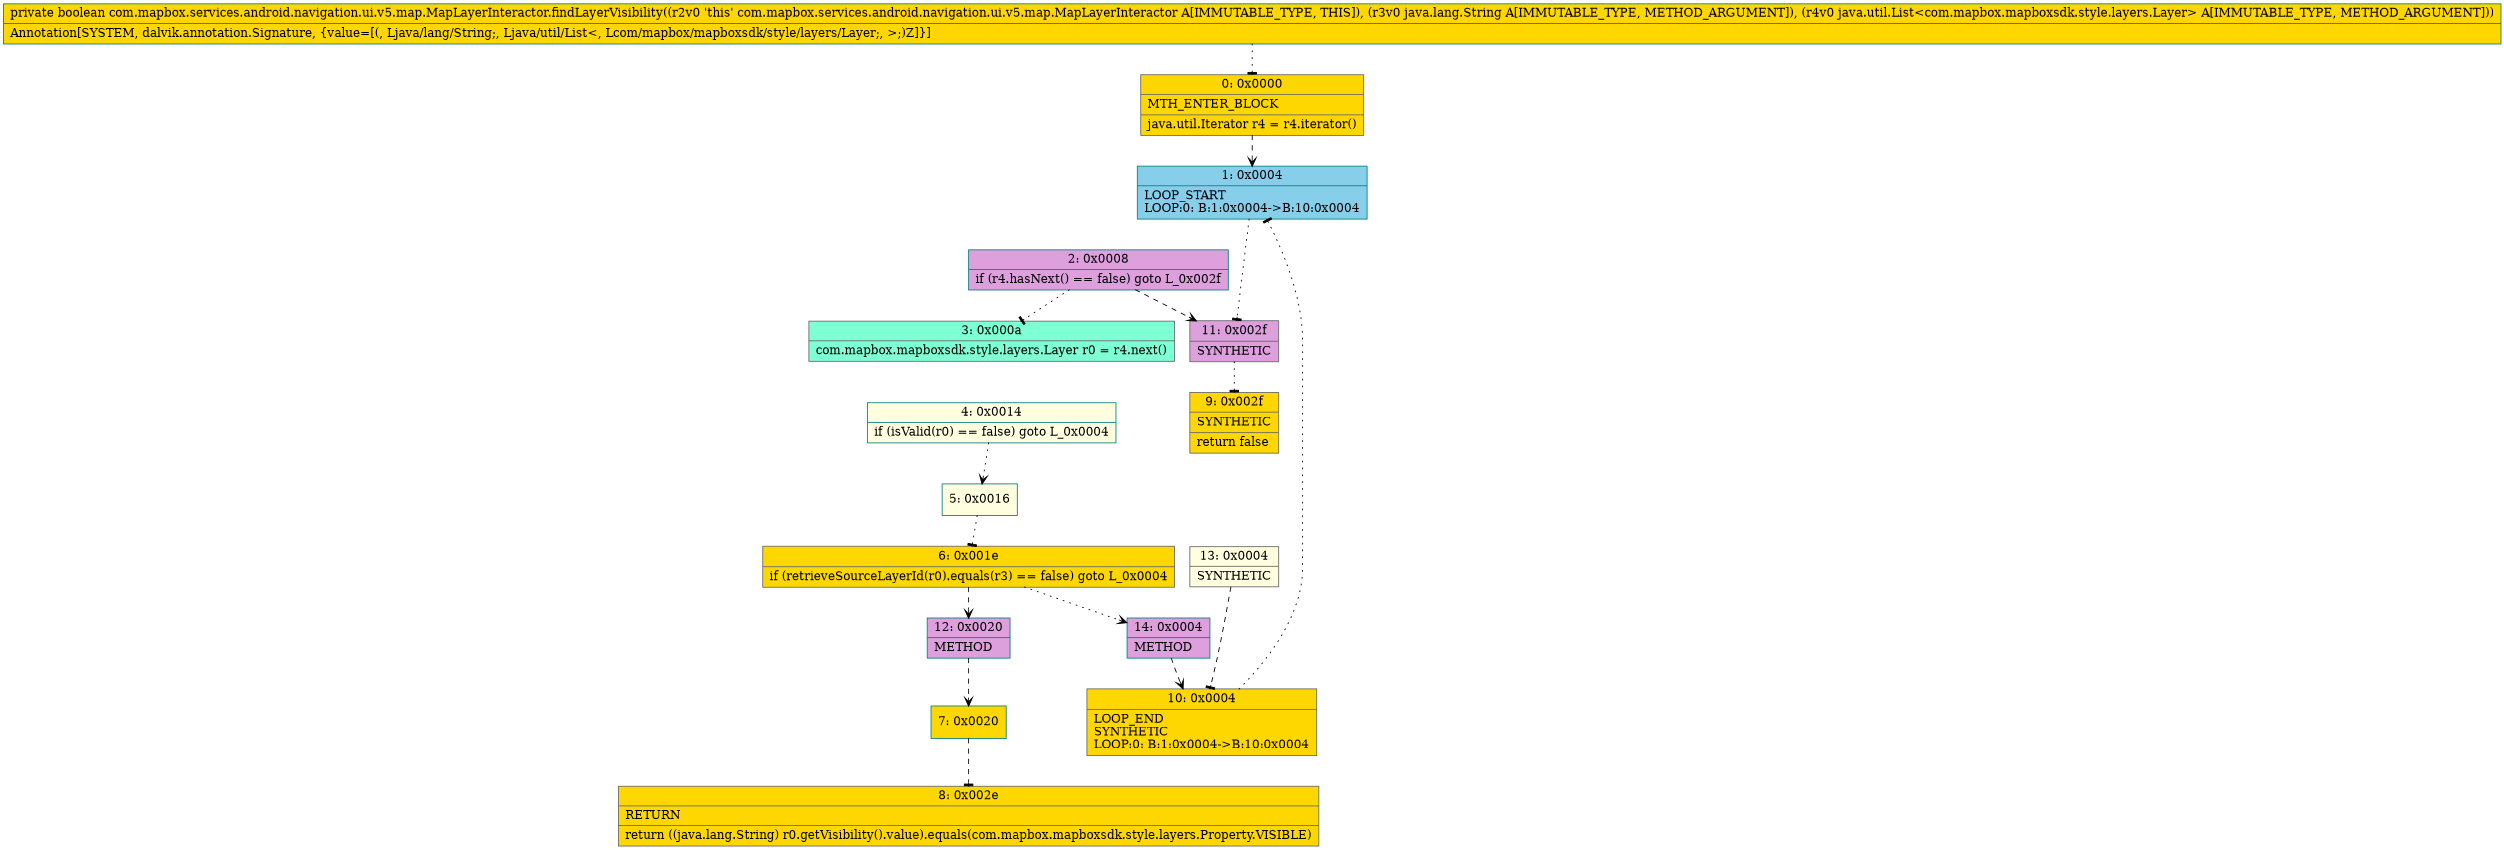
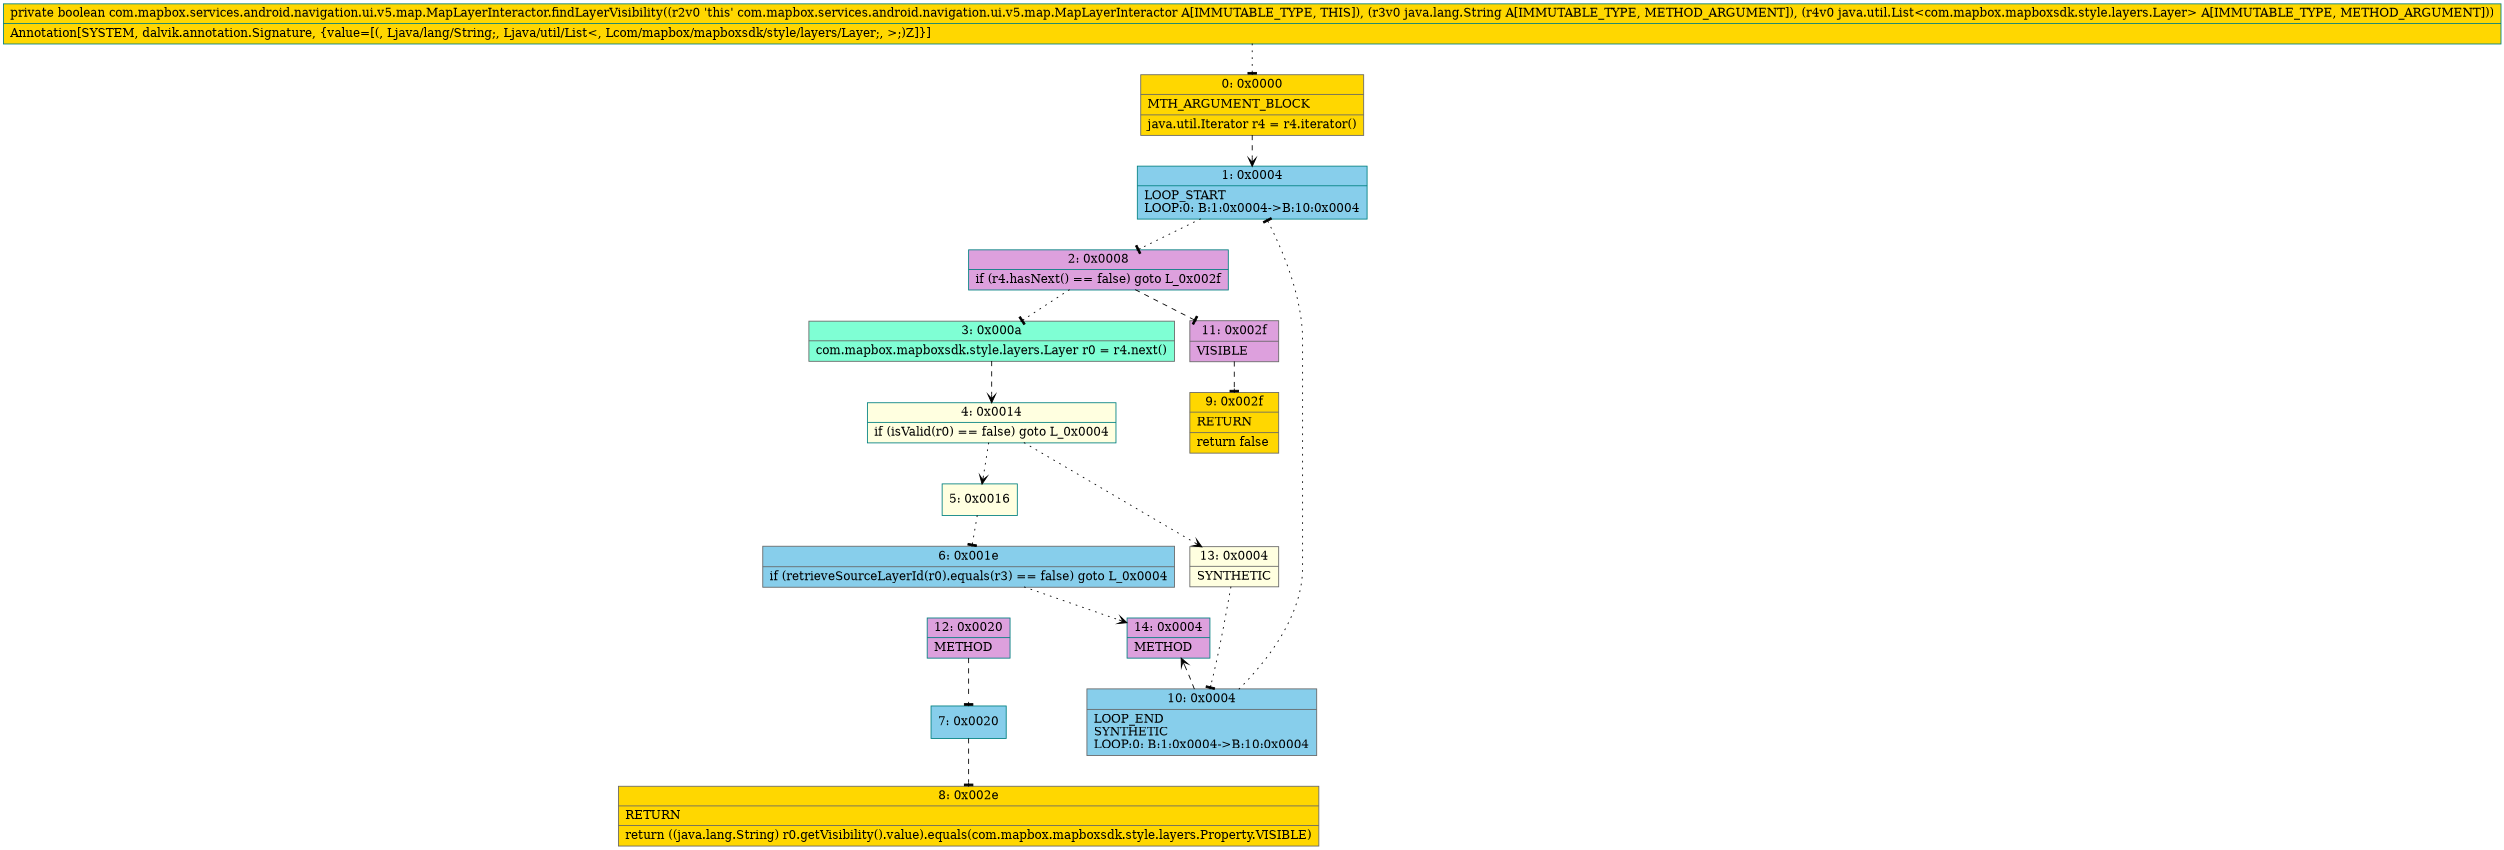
(1213, 104) -> (1229, 104)
(1243, 268) -> (1171, 234)
(1164, 304) -> (1164, 304)
(1234, 351) -> (1223, 351)
(1234, 375) -> (1234, 375)
none -> (992, 378)
(1234, 422) -> (1224, 422)
none -> (1109, 493)
(969, 567) -> (969, 567)
(969, 598) -> none
(1222, 636) -> (1222, 636)
(1175, 670) -> (1190, 677)
(969, 678) -> (969, 678)
(969, 722) -> (969, 722)
(1202, 722) -> (1202, 722)
